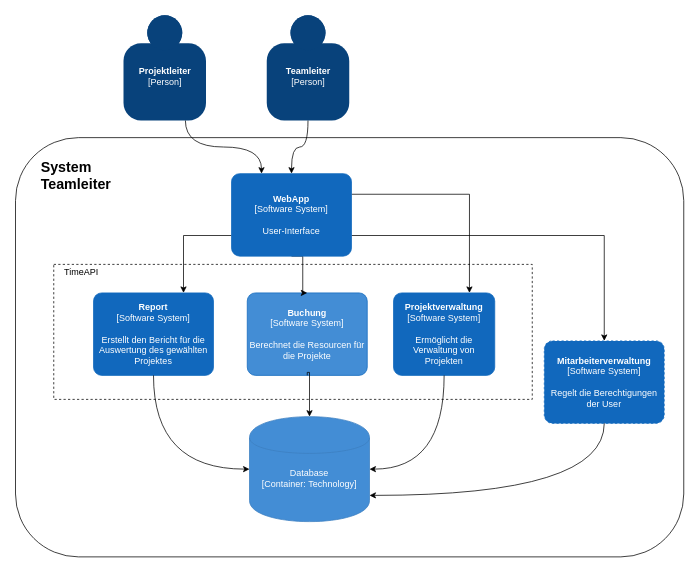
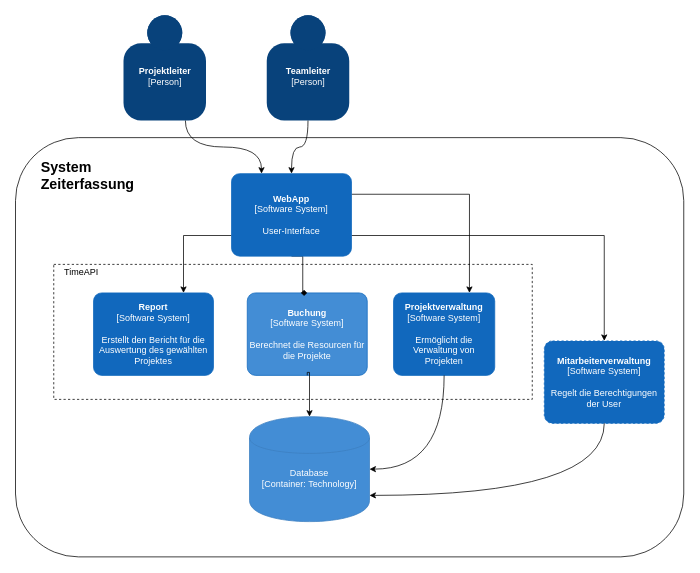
(77, 176) -> (89, 176)
(303, 291) -> (303, 291)
(176, 445) -> none
